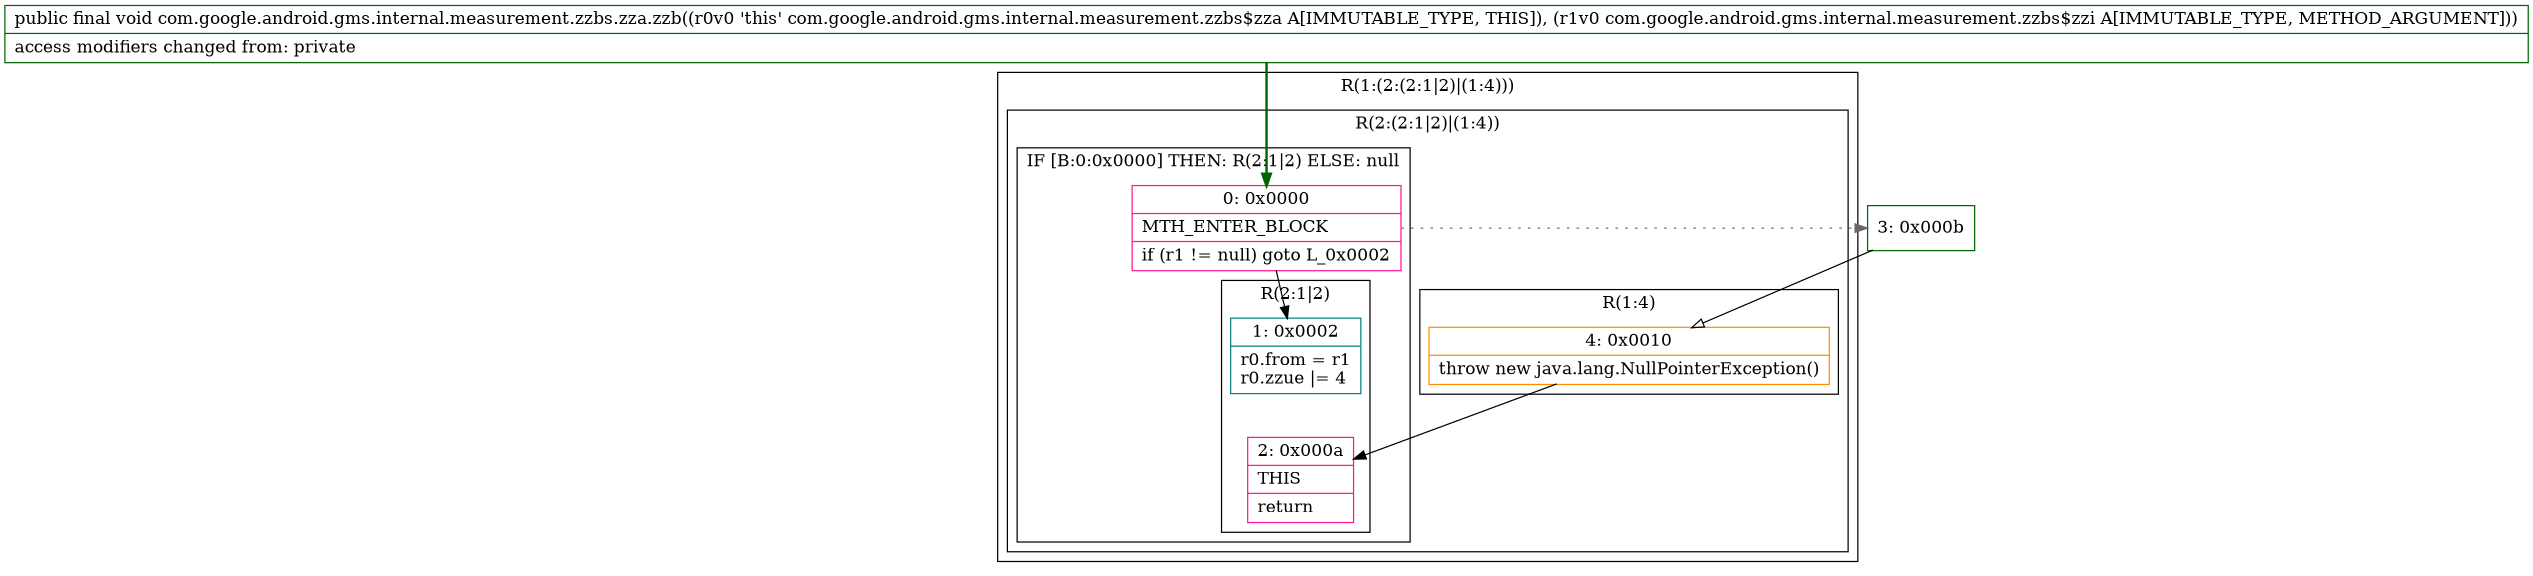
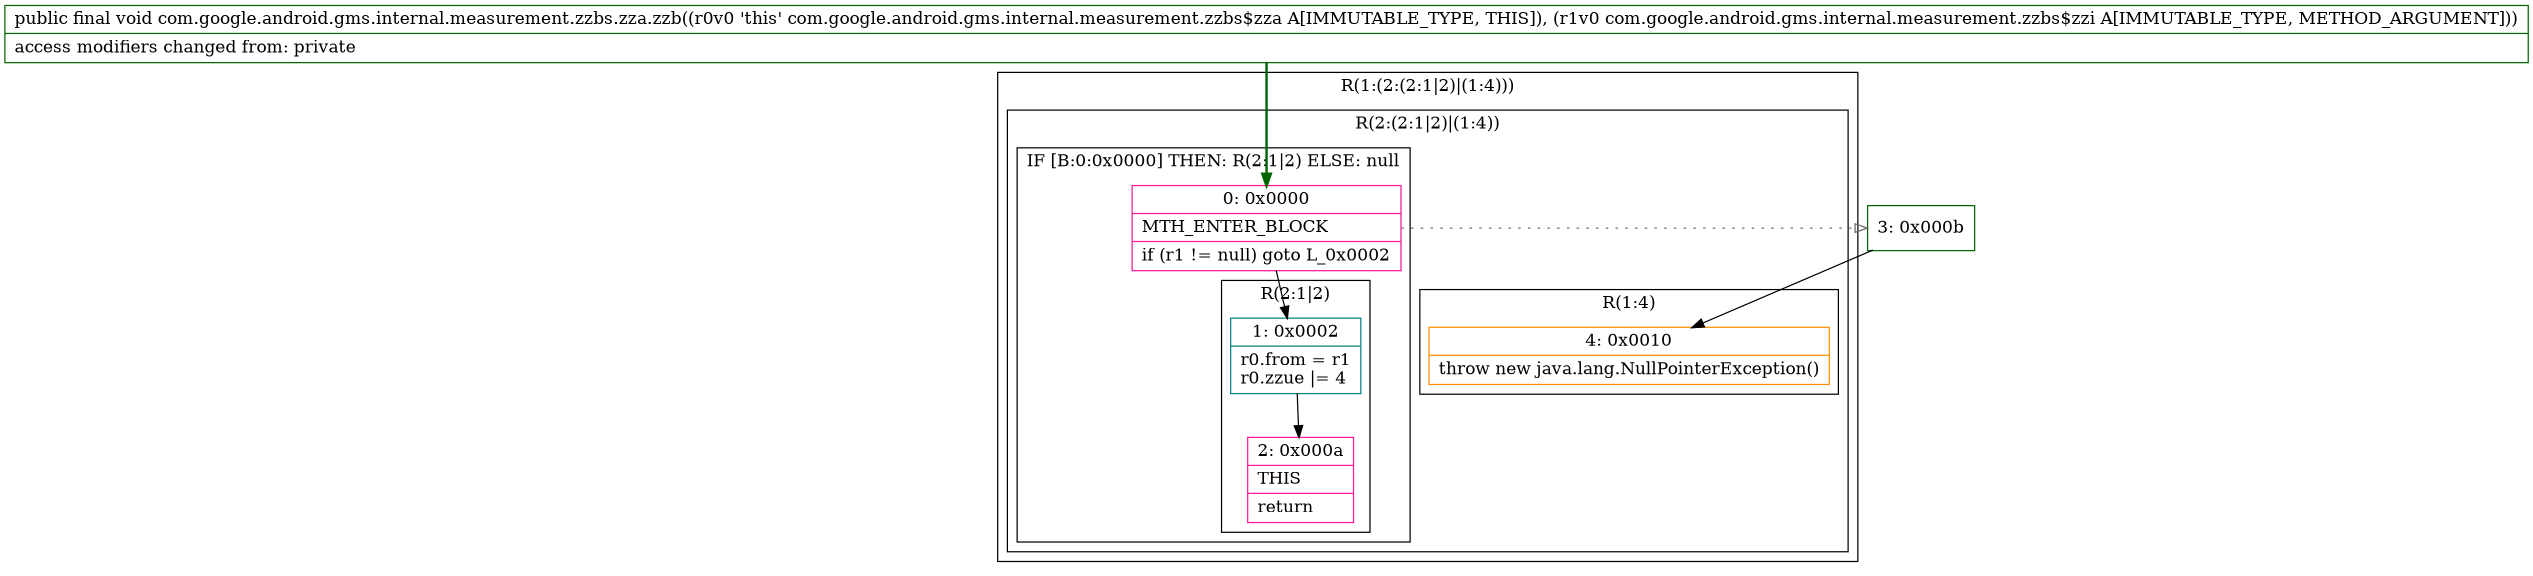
(1628, 228) -> (1628, 228)
(1801, 281) -> (1801, 281)
(1461, 419) -> (1298, 409)
